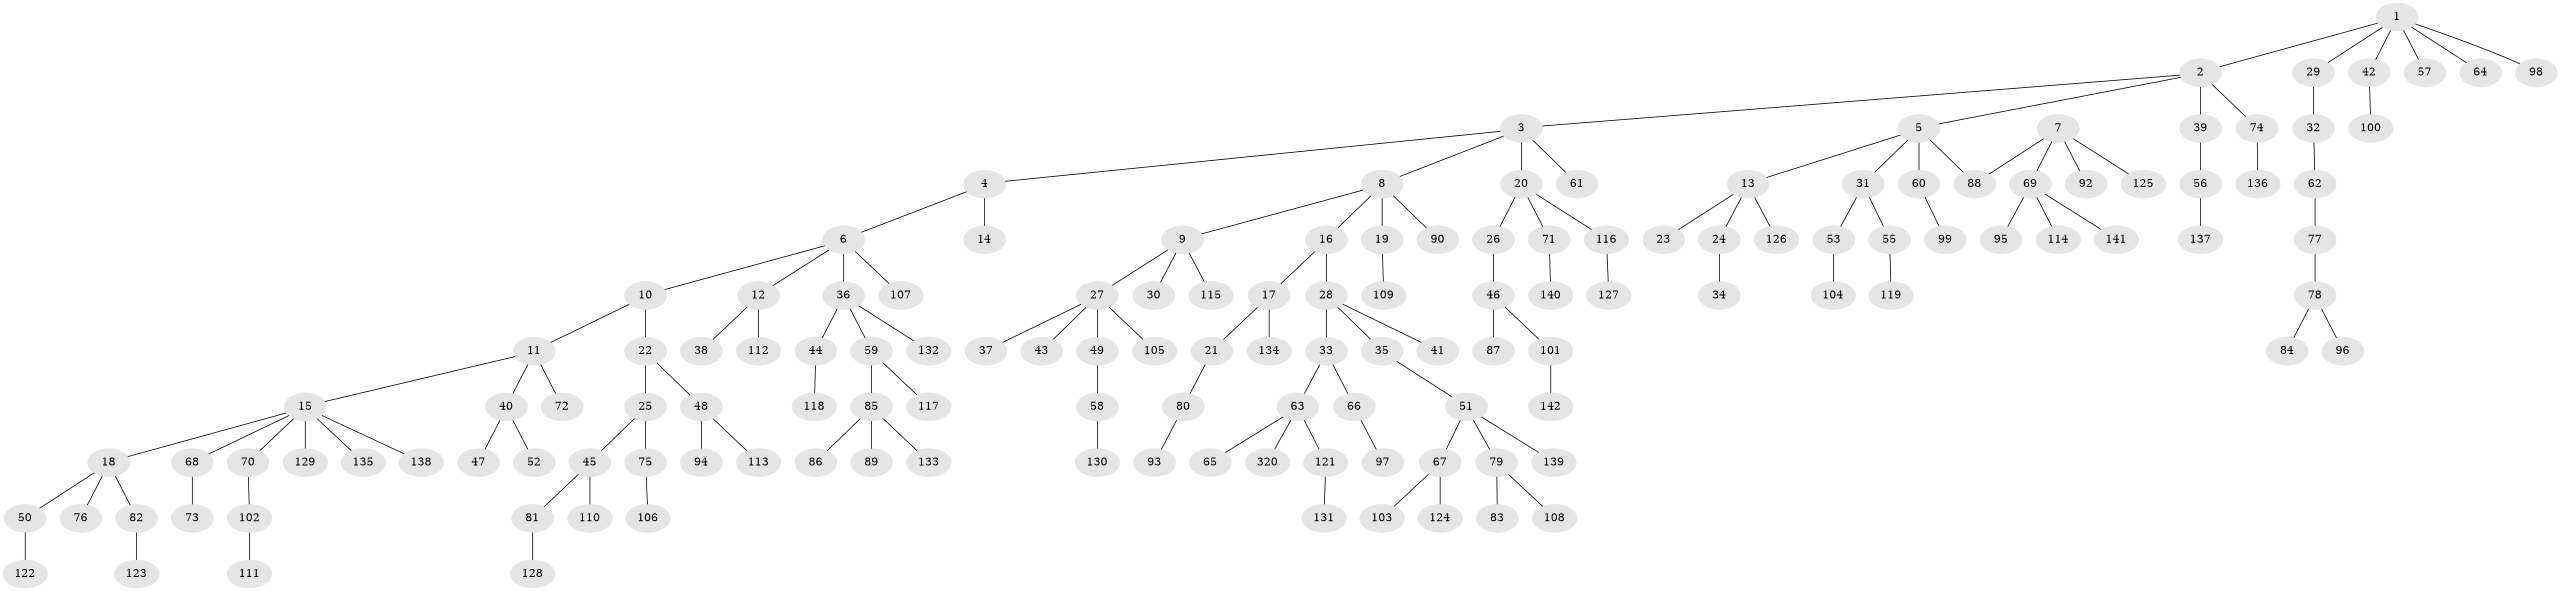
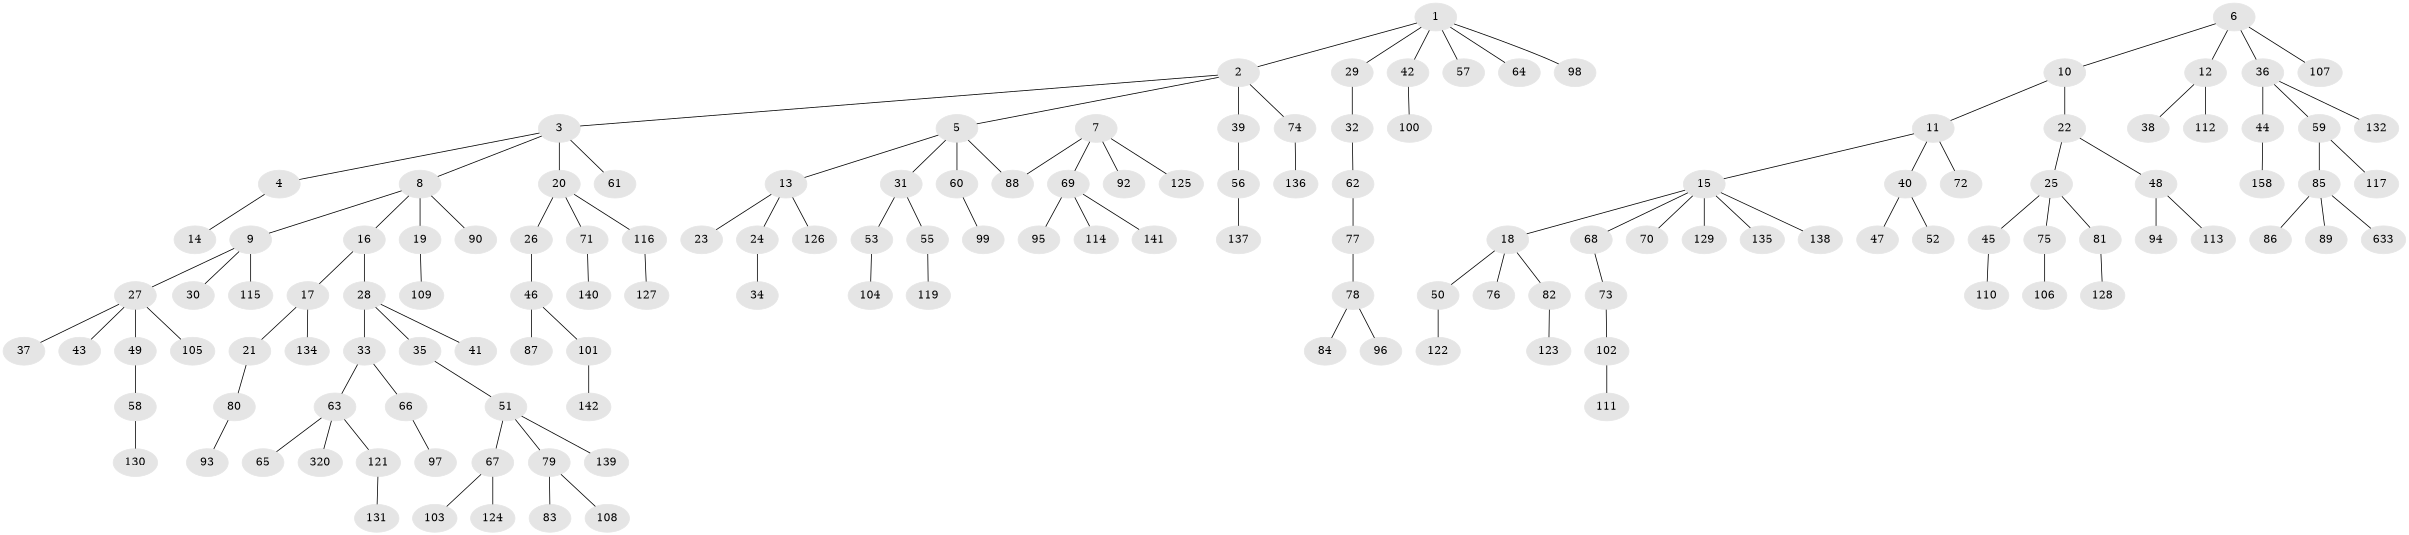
(914, 212) -> none
(814, 407) -> (2262, 184)
(929, 463) -> (2383, 240)
(561, 490) -> (2076, 212)
(249, 491) -> (1606, 323)
